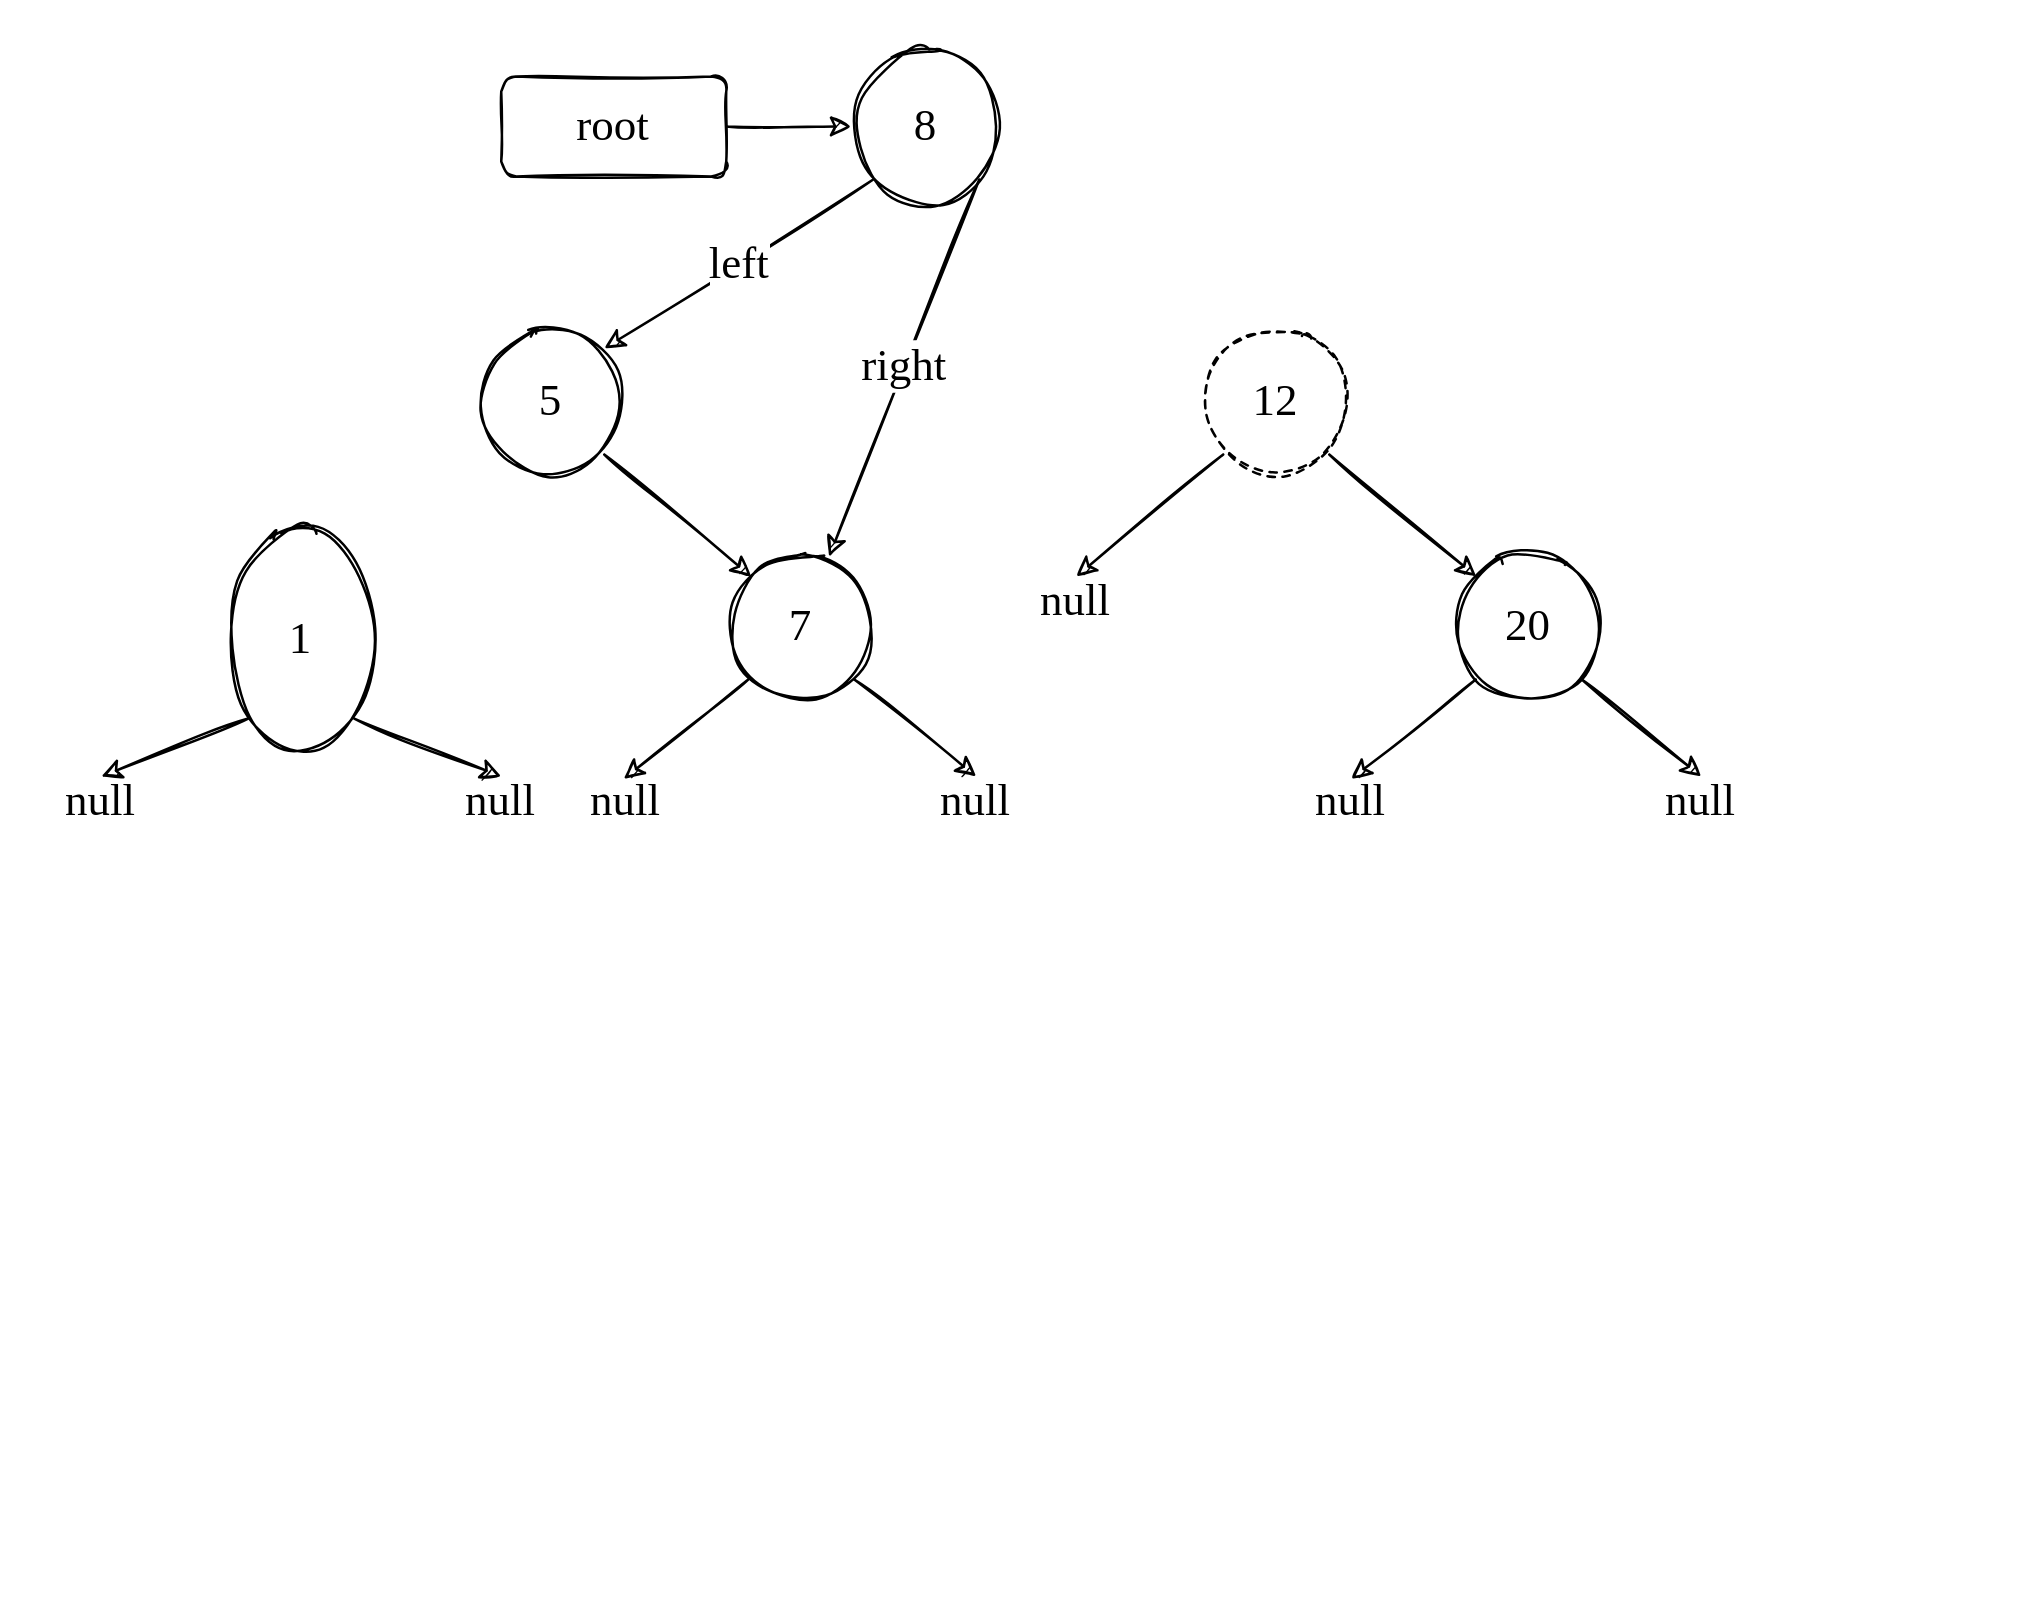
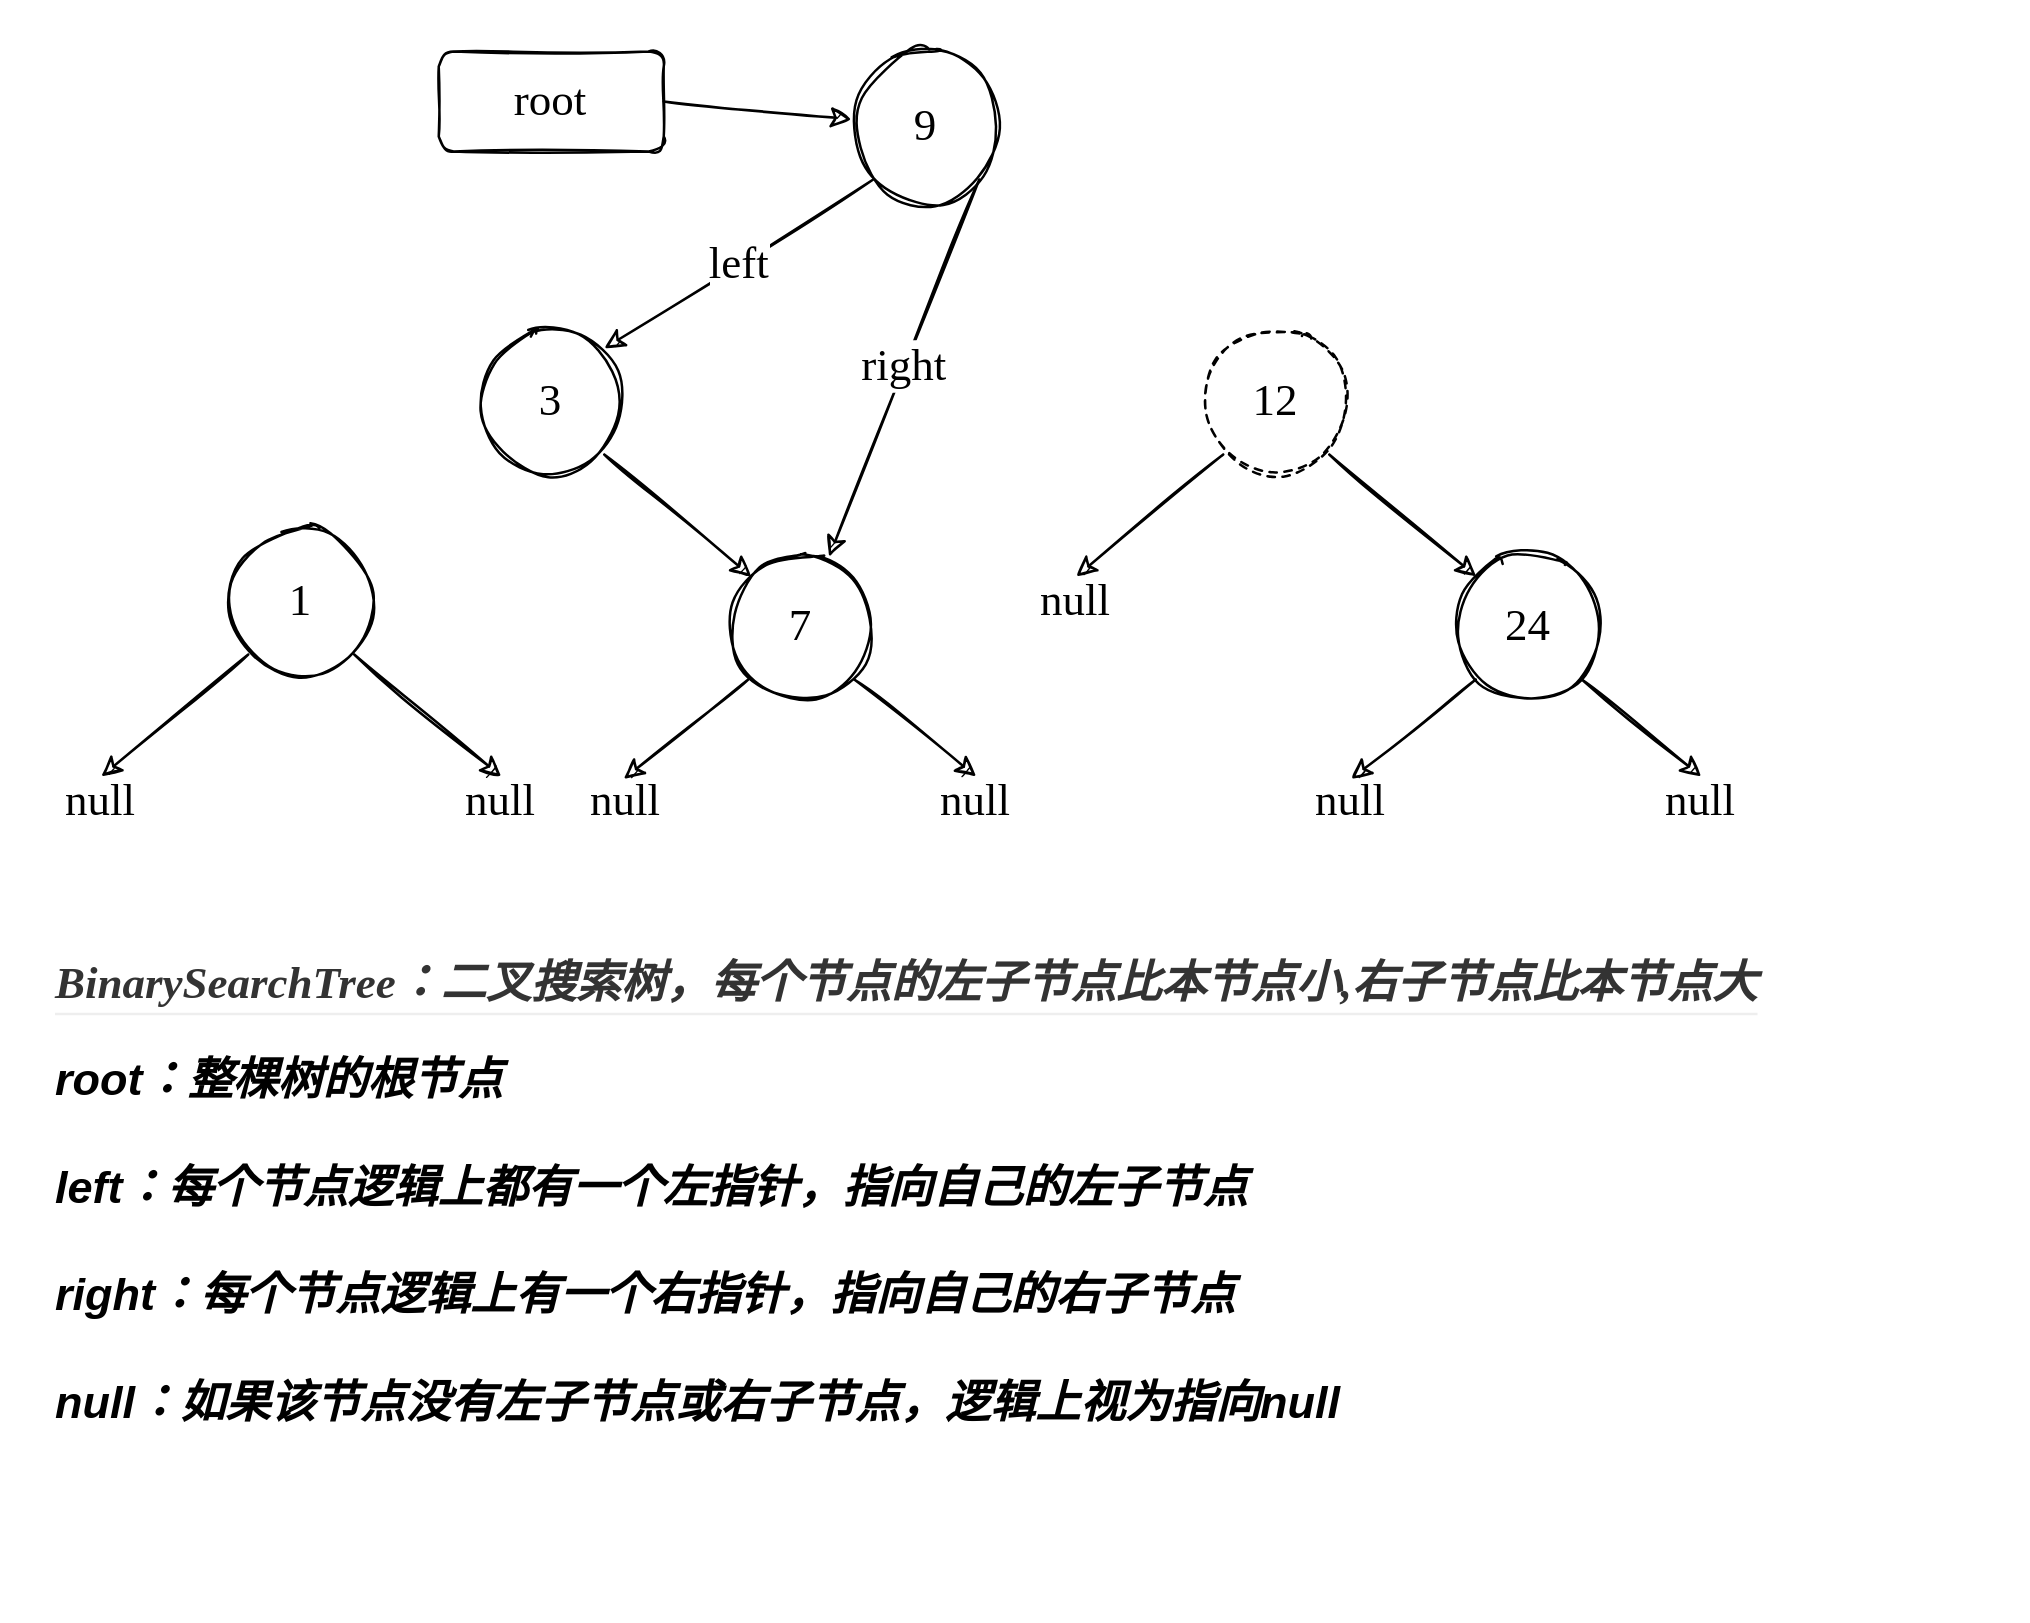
(614, 126) -> (551, 101)
(926, 126) -> (926, 126)
(551, 401) -> (551, 401)
(1529, 626) -> (1529, 626)
(301, 639) -> (301, 601)
none -> (1014, 1235)
